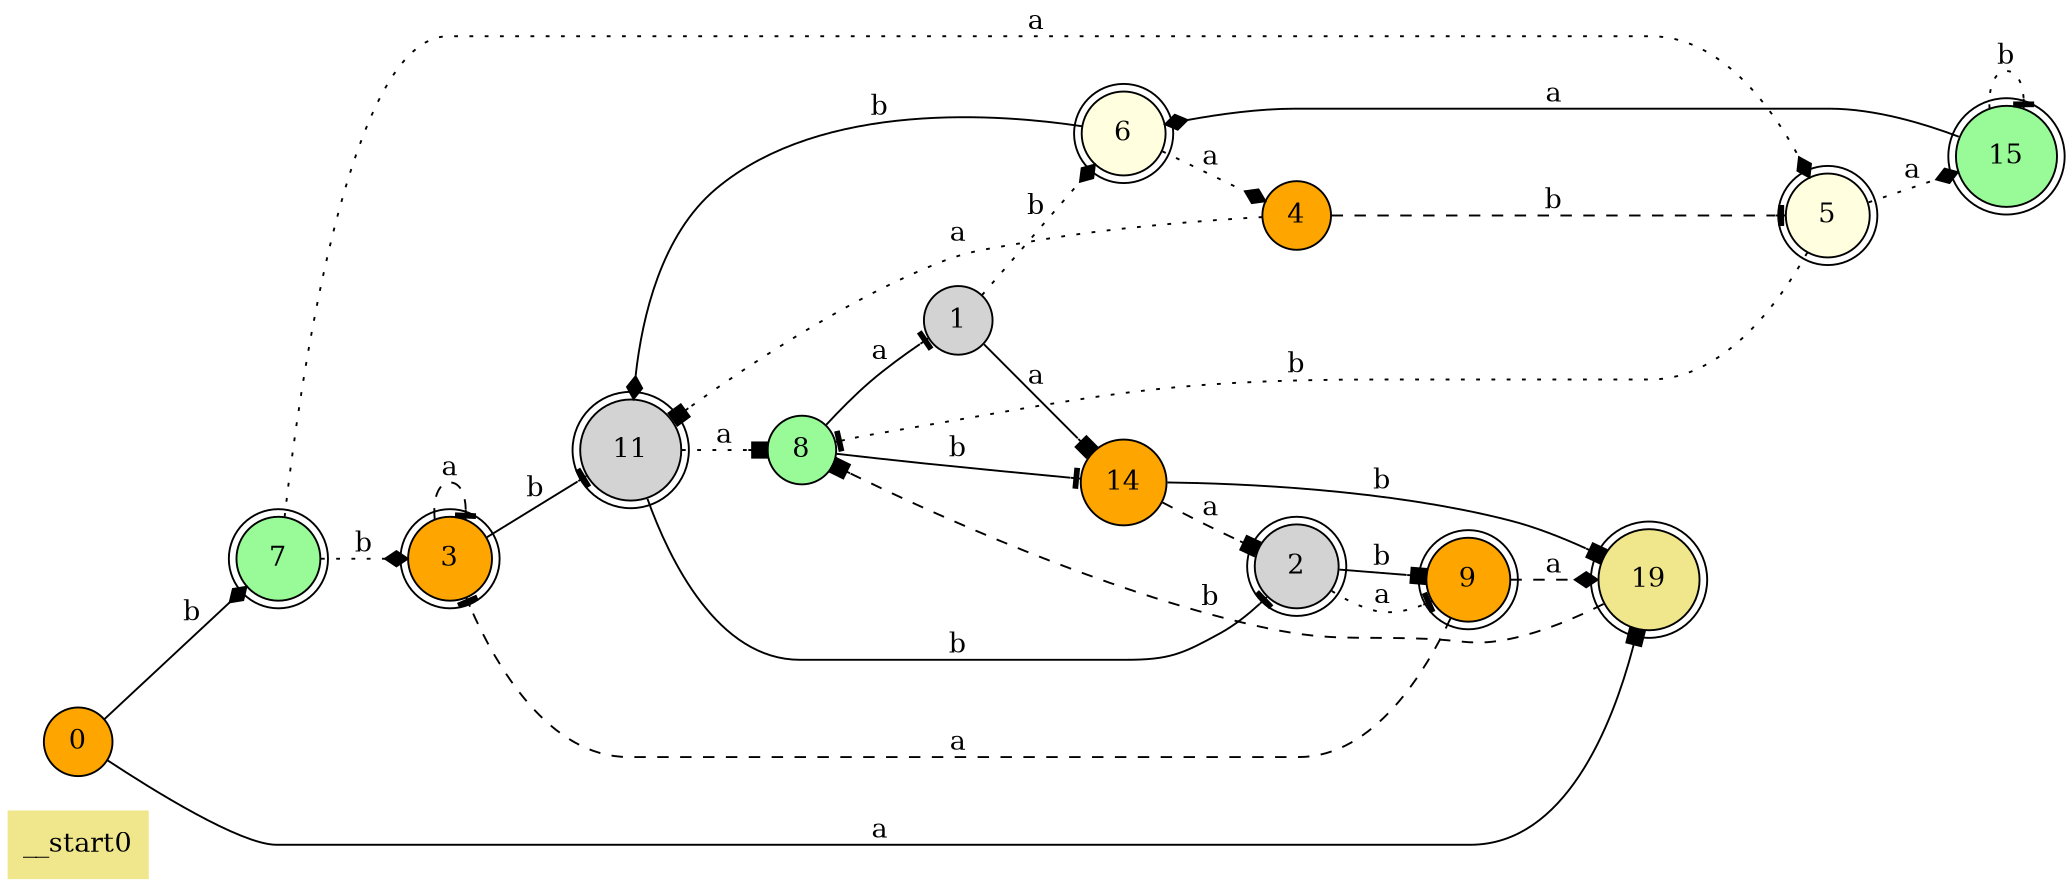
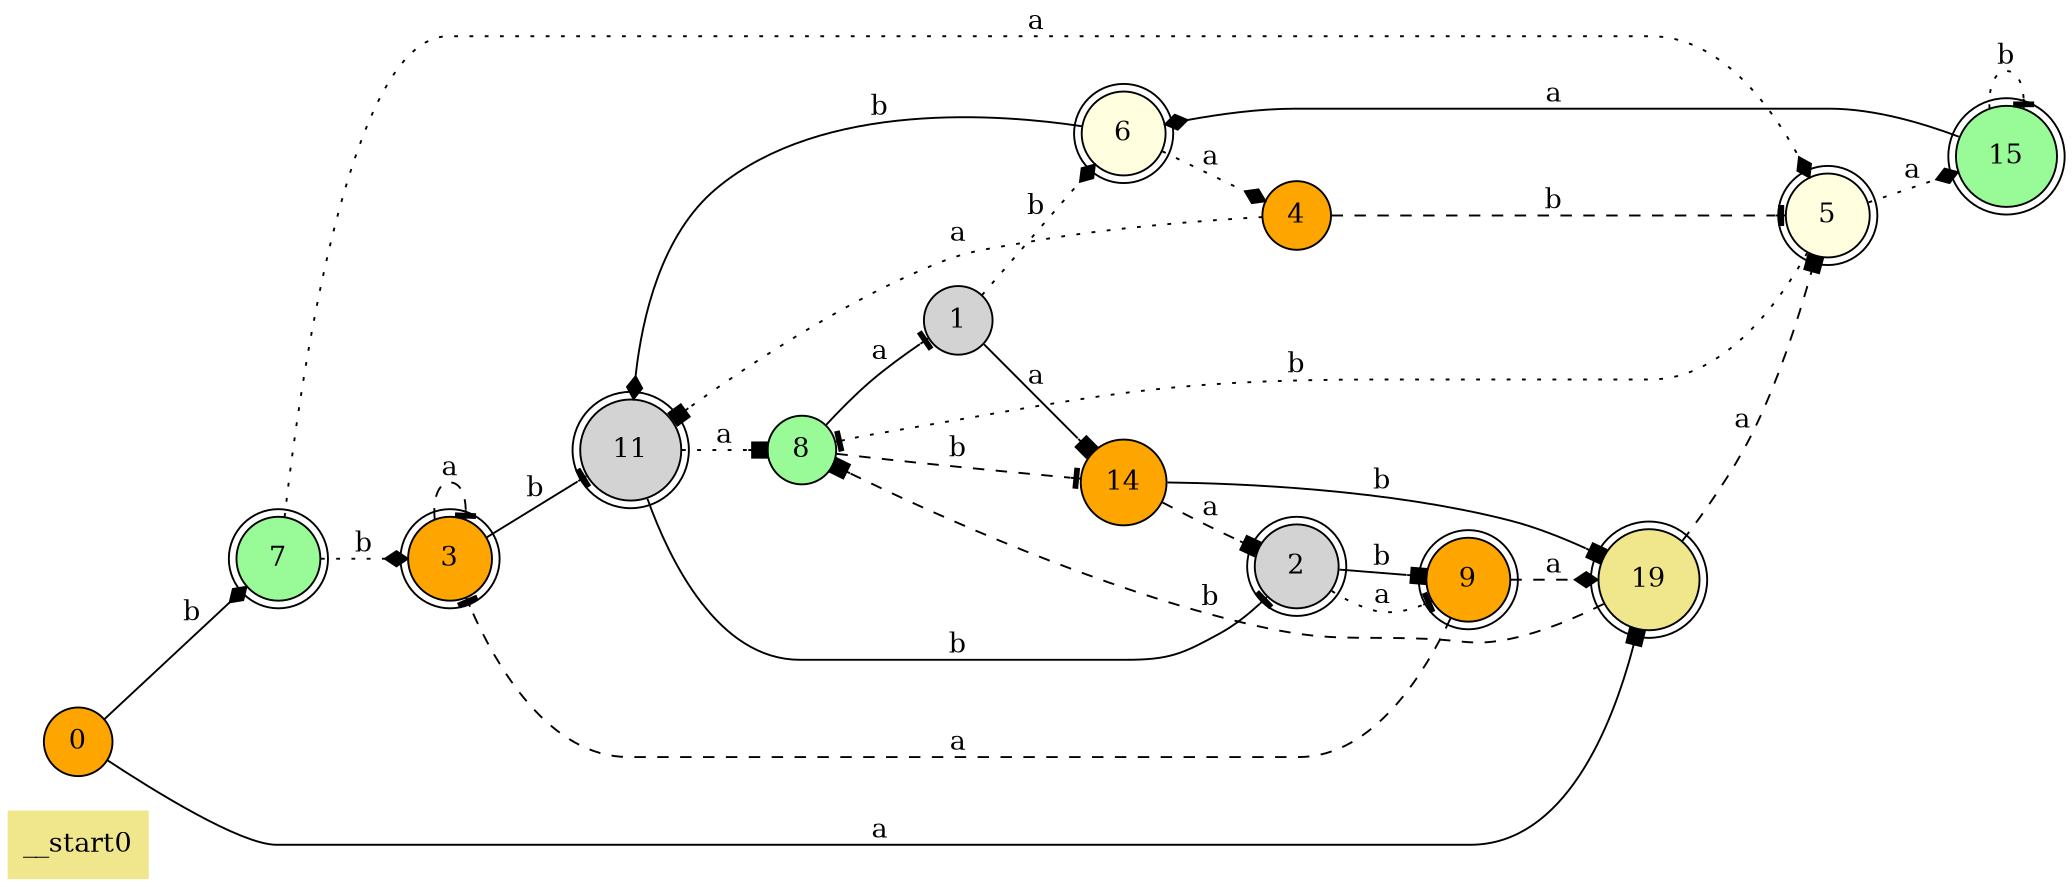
none -> (1761, 415)
(953, 466) -> (953, 466)
